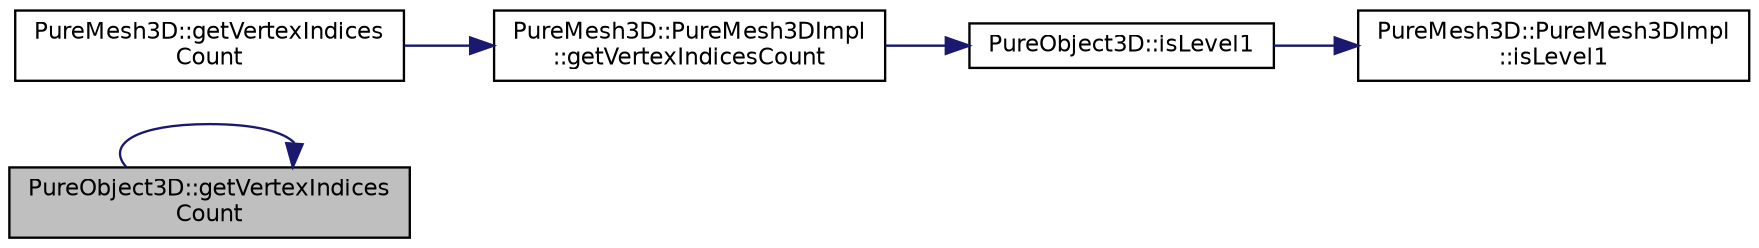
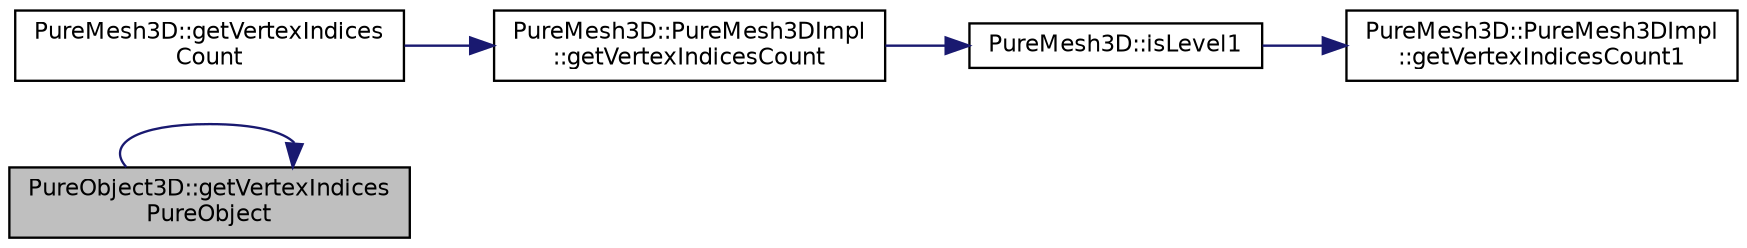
(1122, 46) -> (1116, 46)
(1554, 46) -> (1542, 46)
(210, 203) -> (210, 203)
